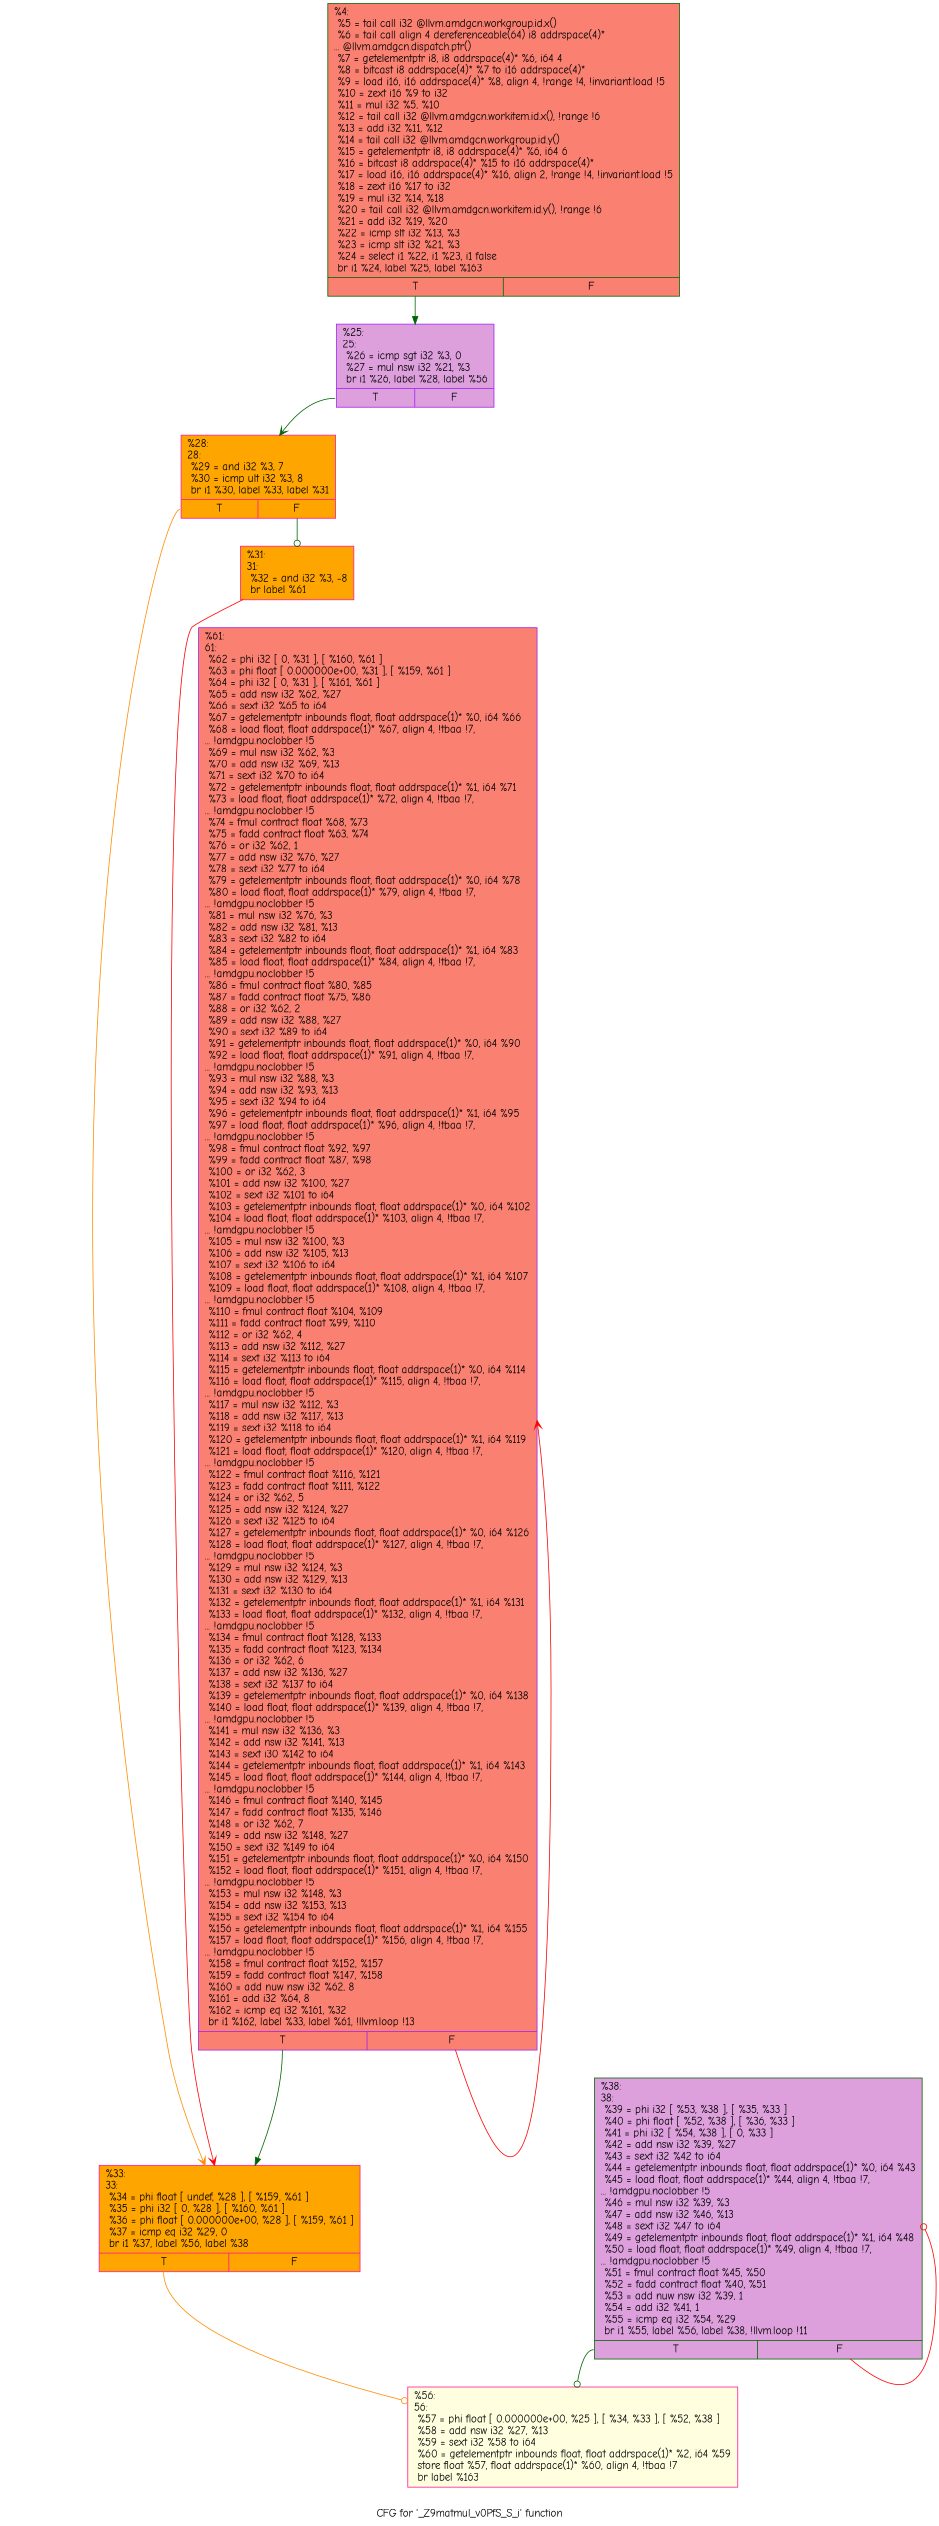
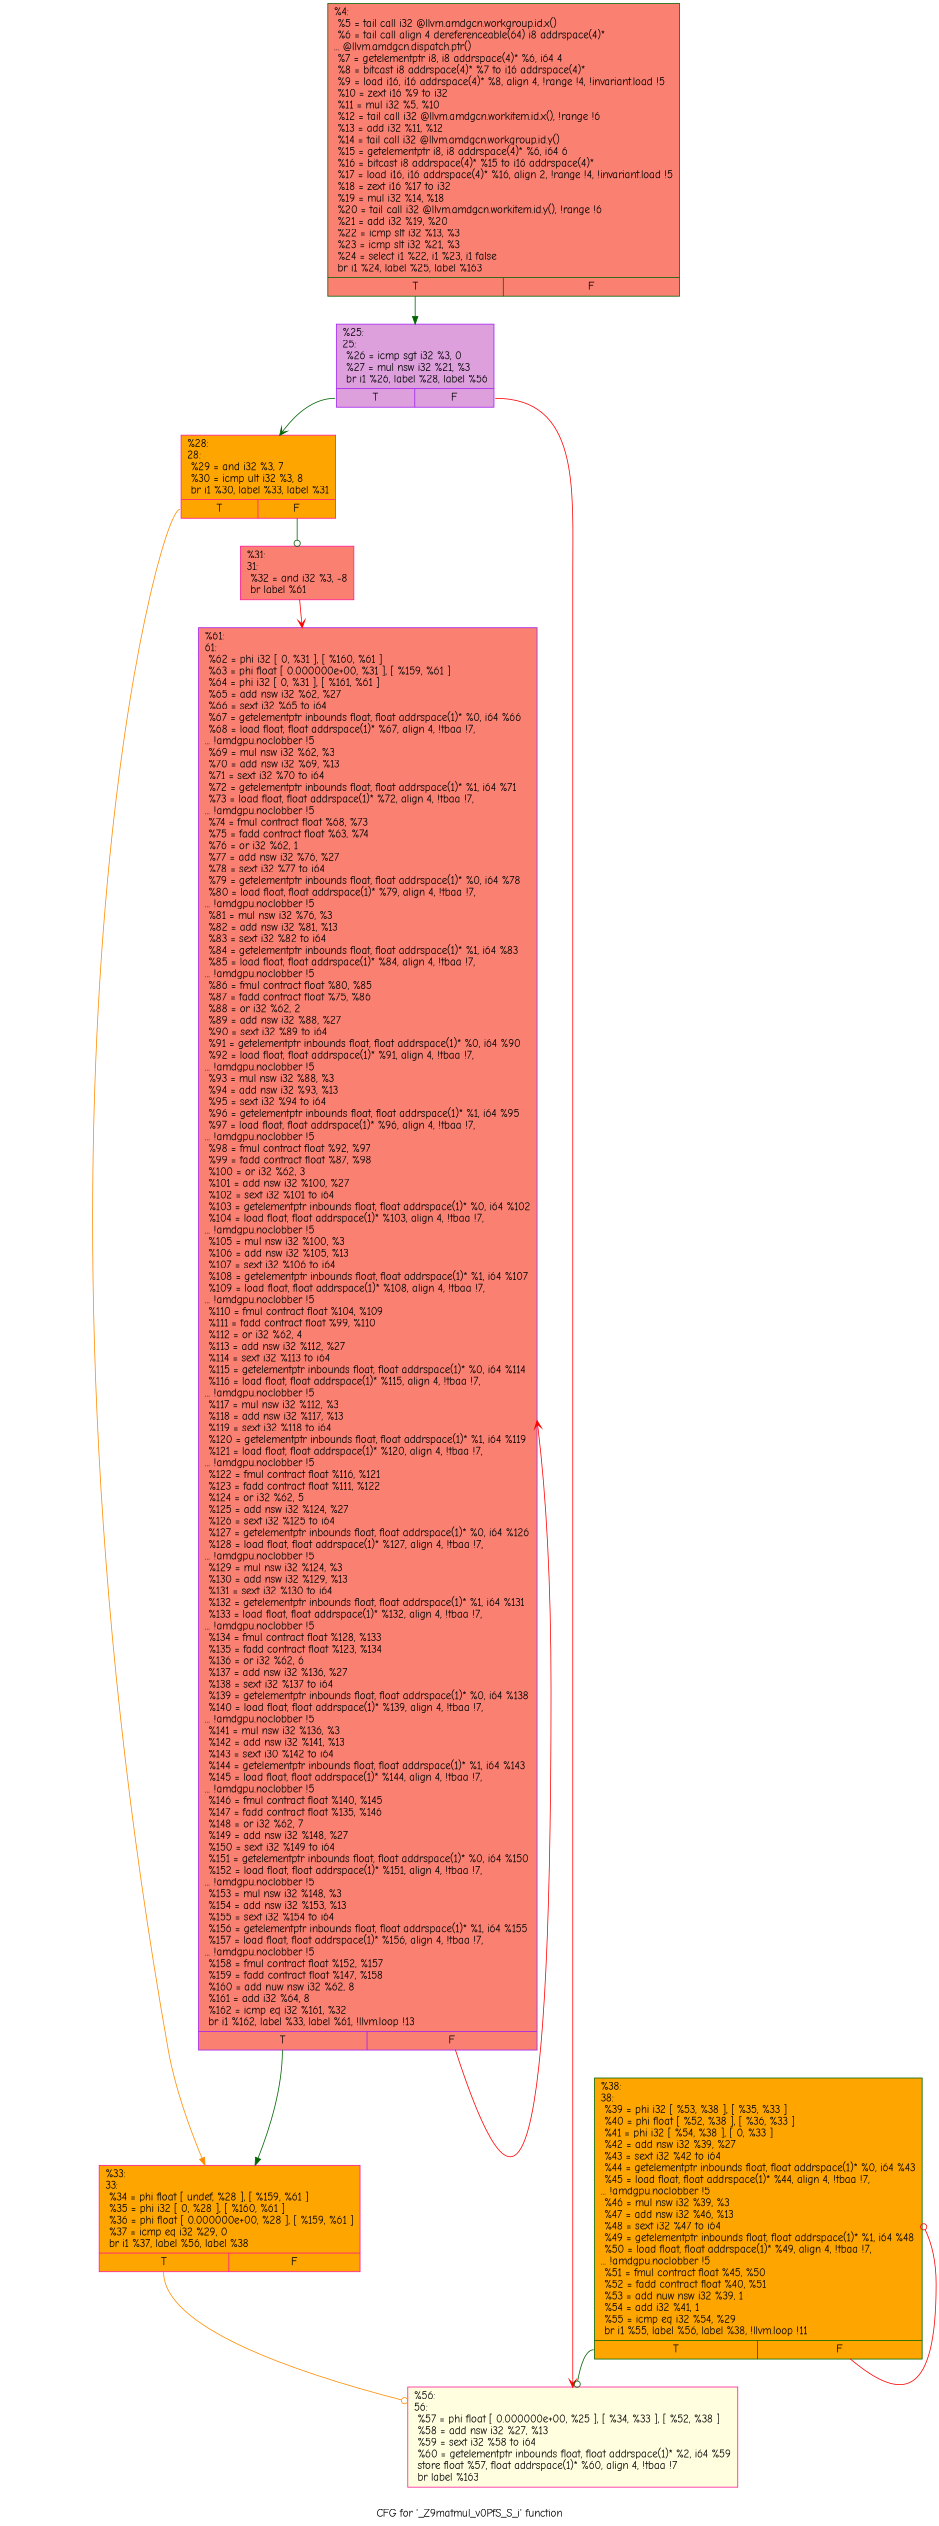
(297, 573) -> (297, 573)
(96, 1334) -> (96, 1334)
(173, 1364) -> (301, 610)
none -> (573, 1367)
(758, 2219) -> (758, 2219)
